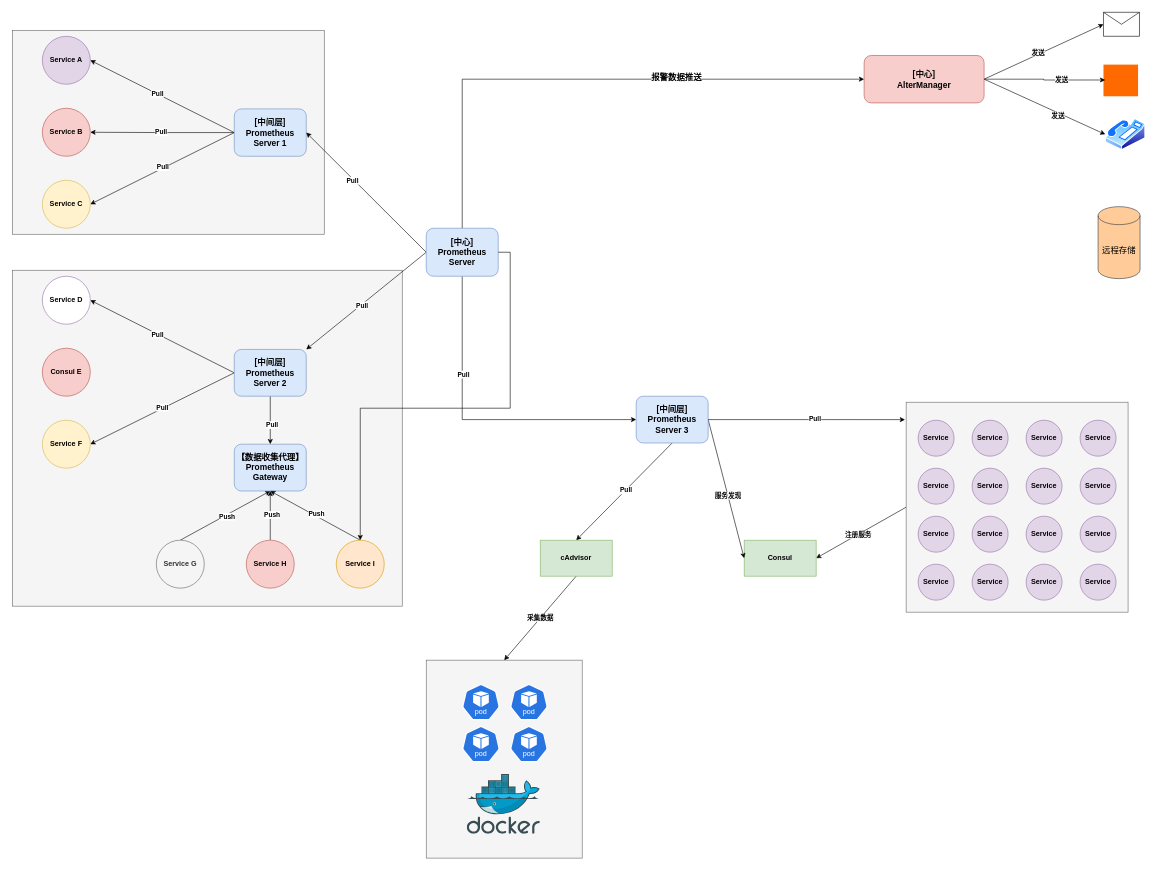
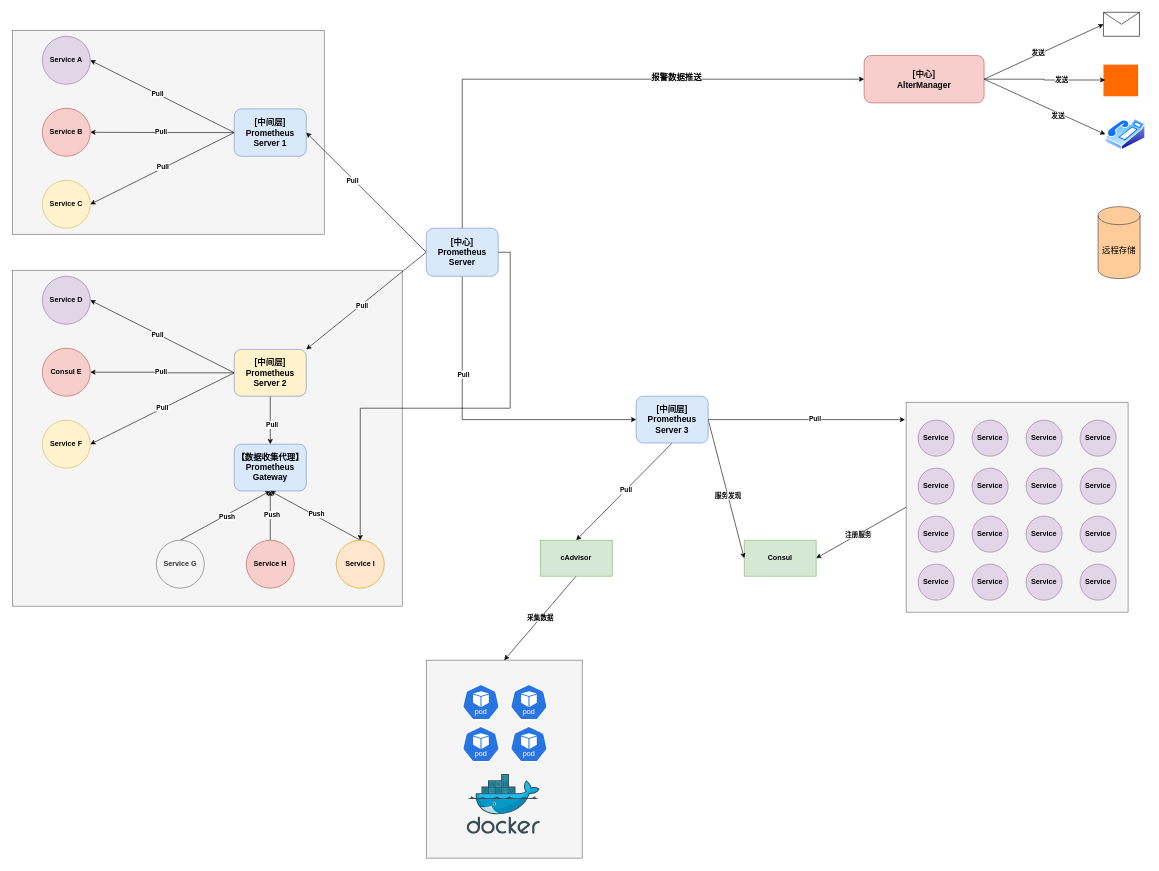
(66, 300) -> (66, 300)
none -> (161, 372)
(270, 373) -> (270, 373)
